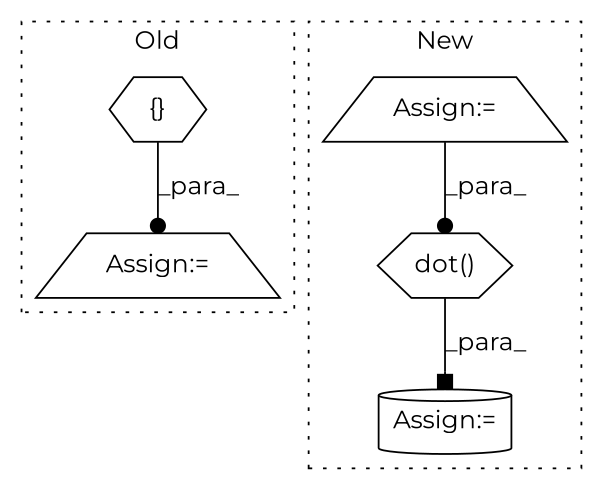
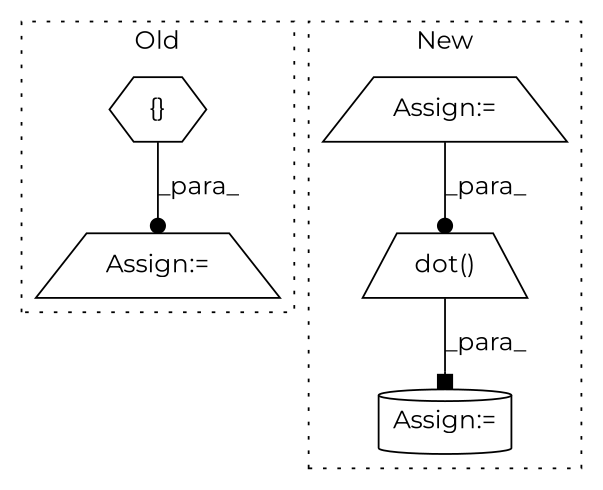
(445, 266) -> (445, 266)
